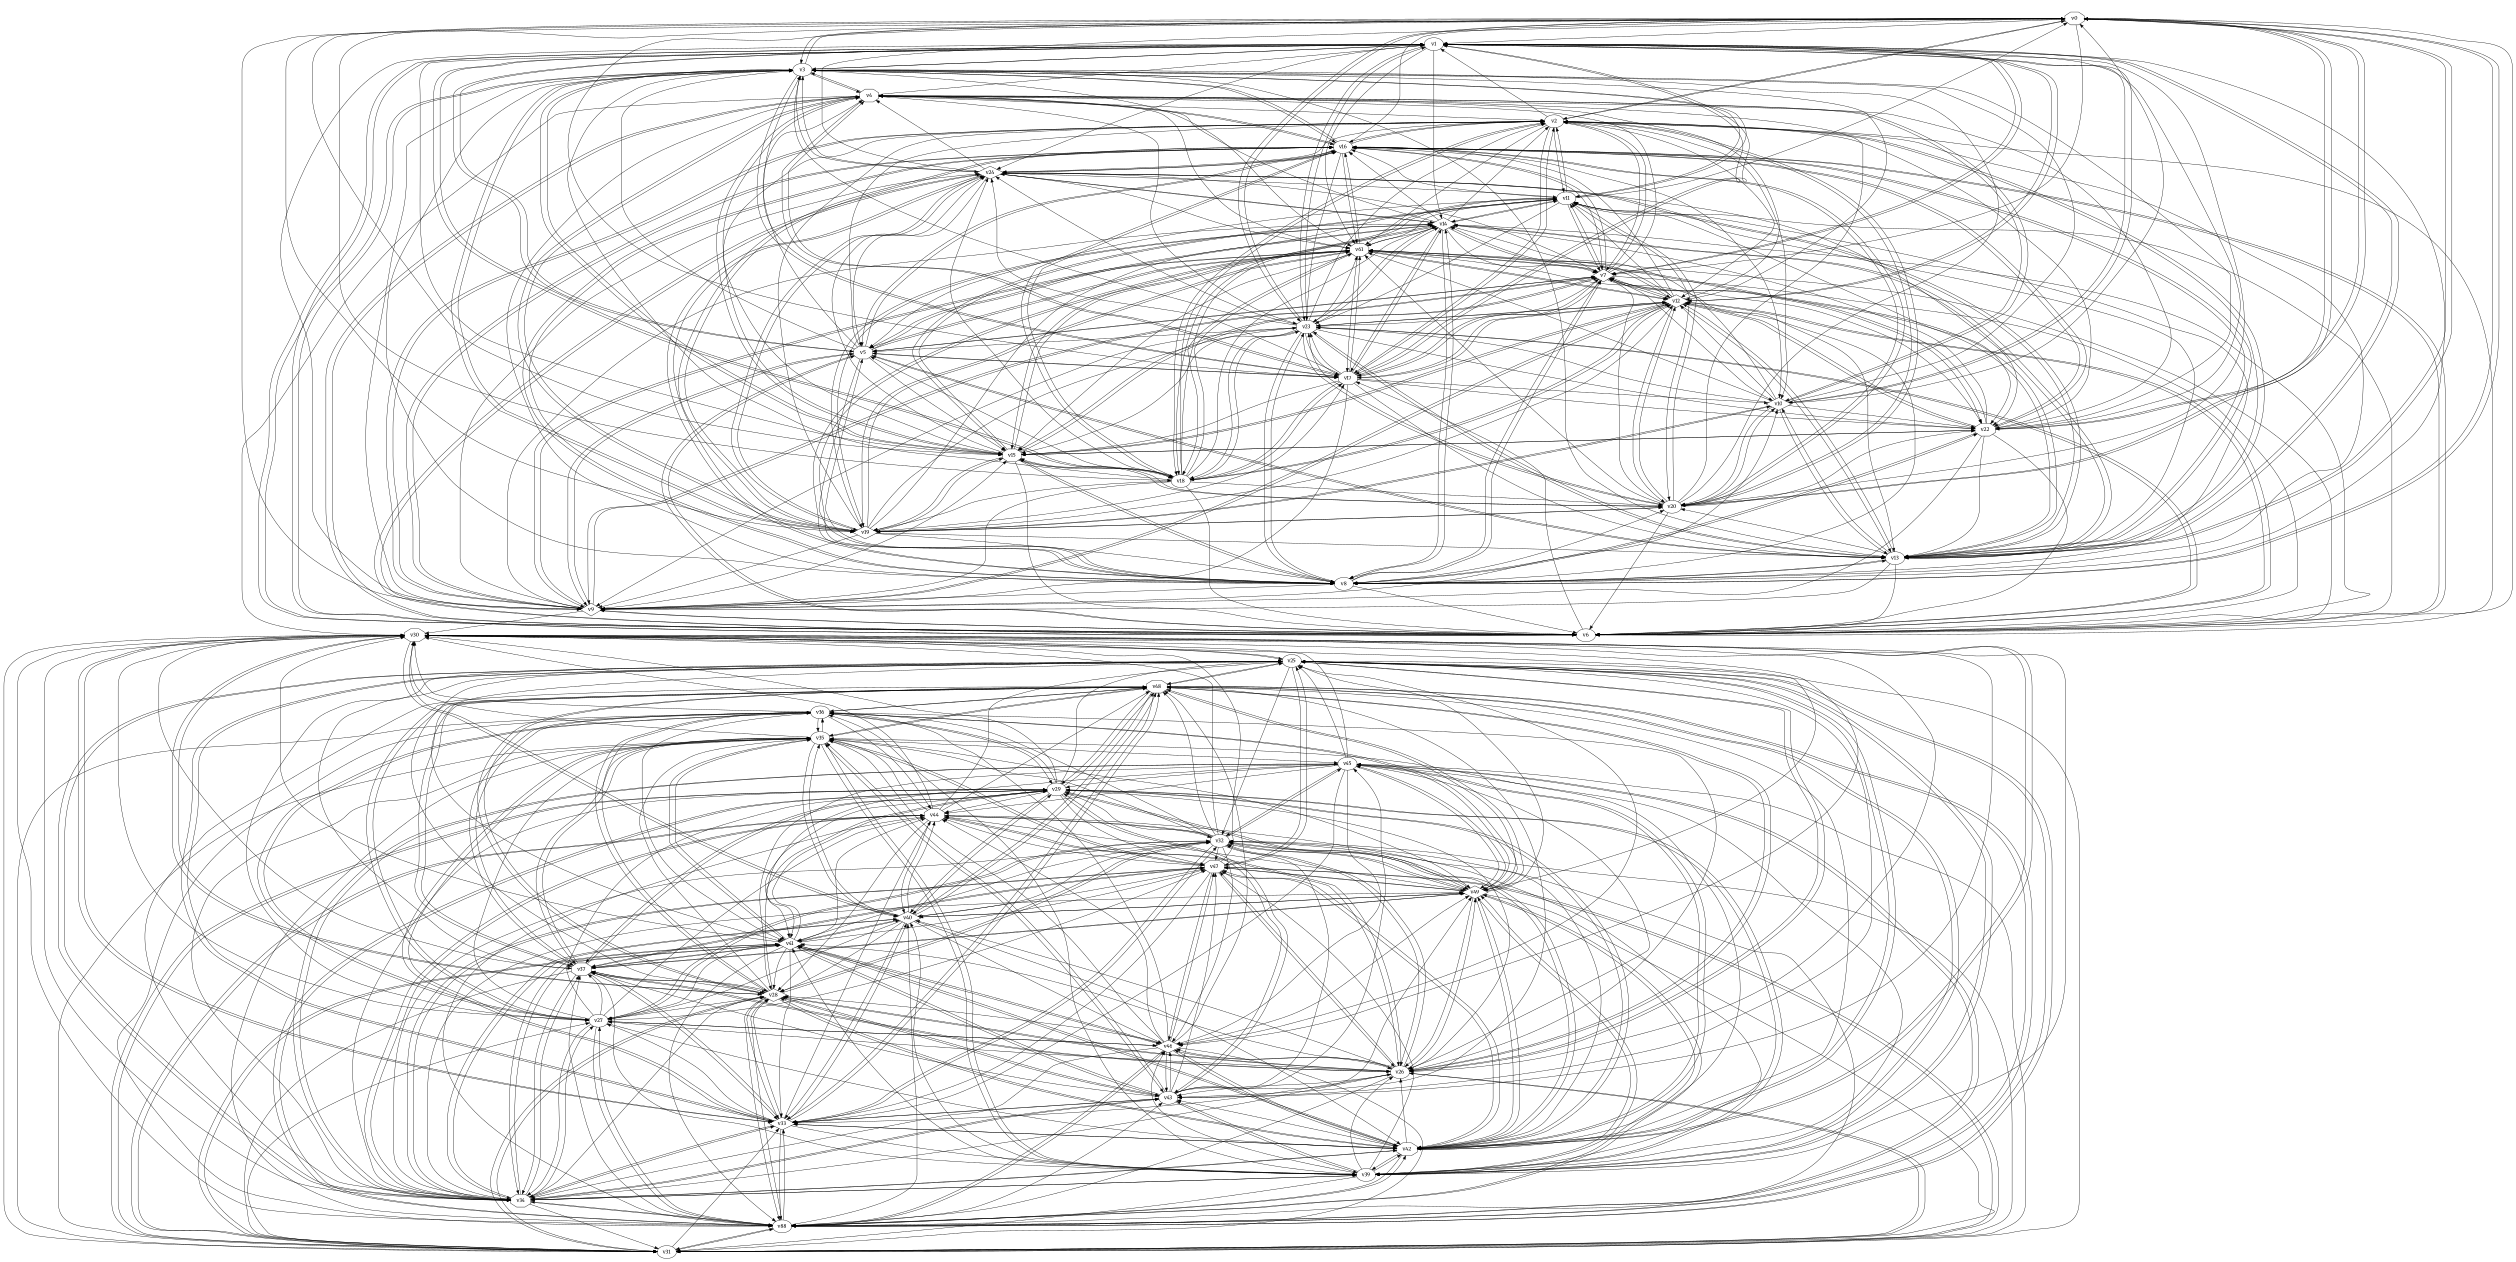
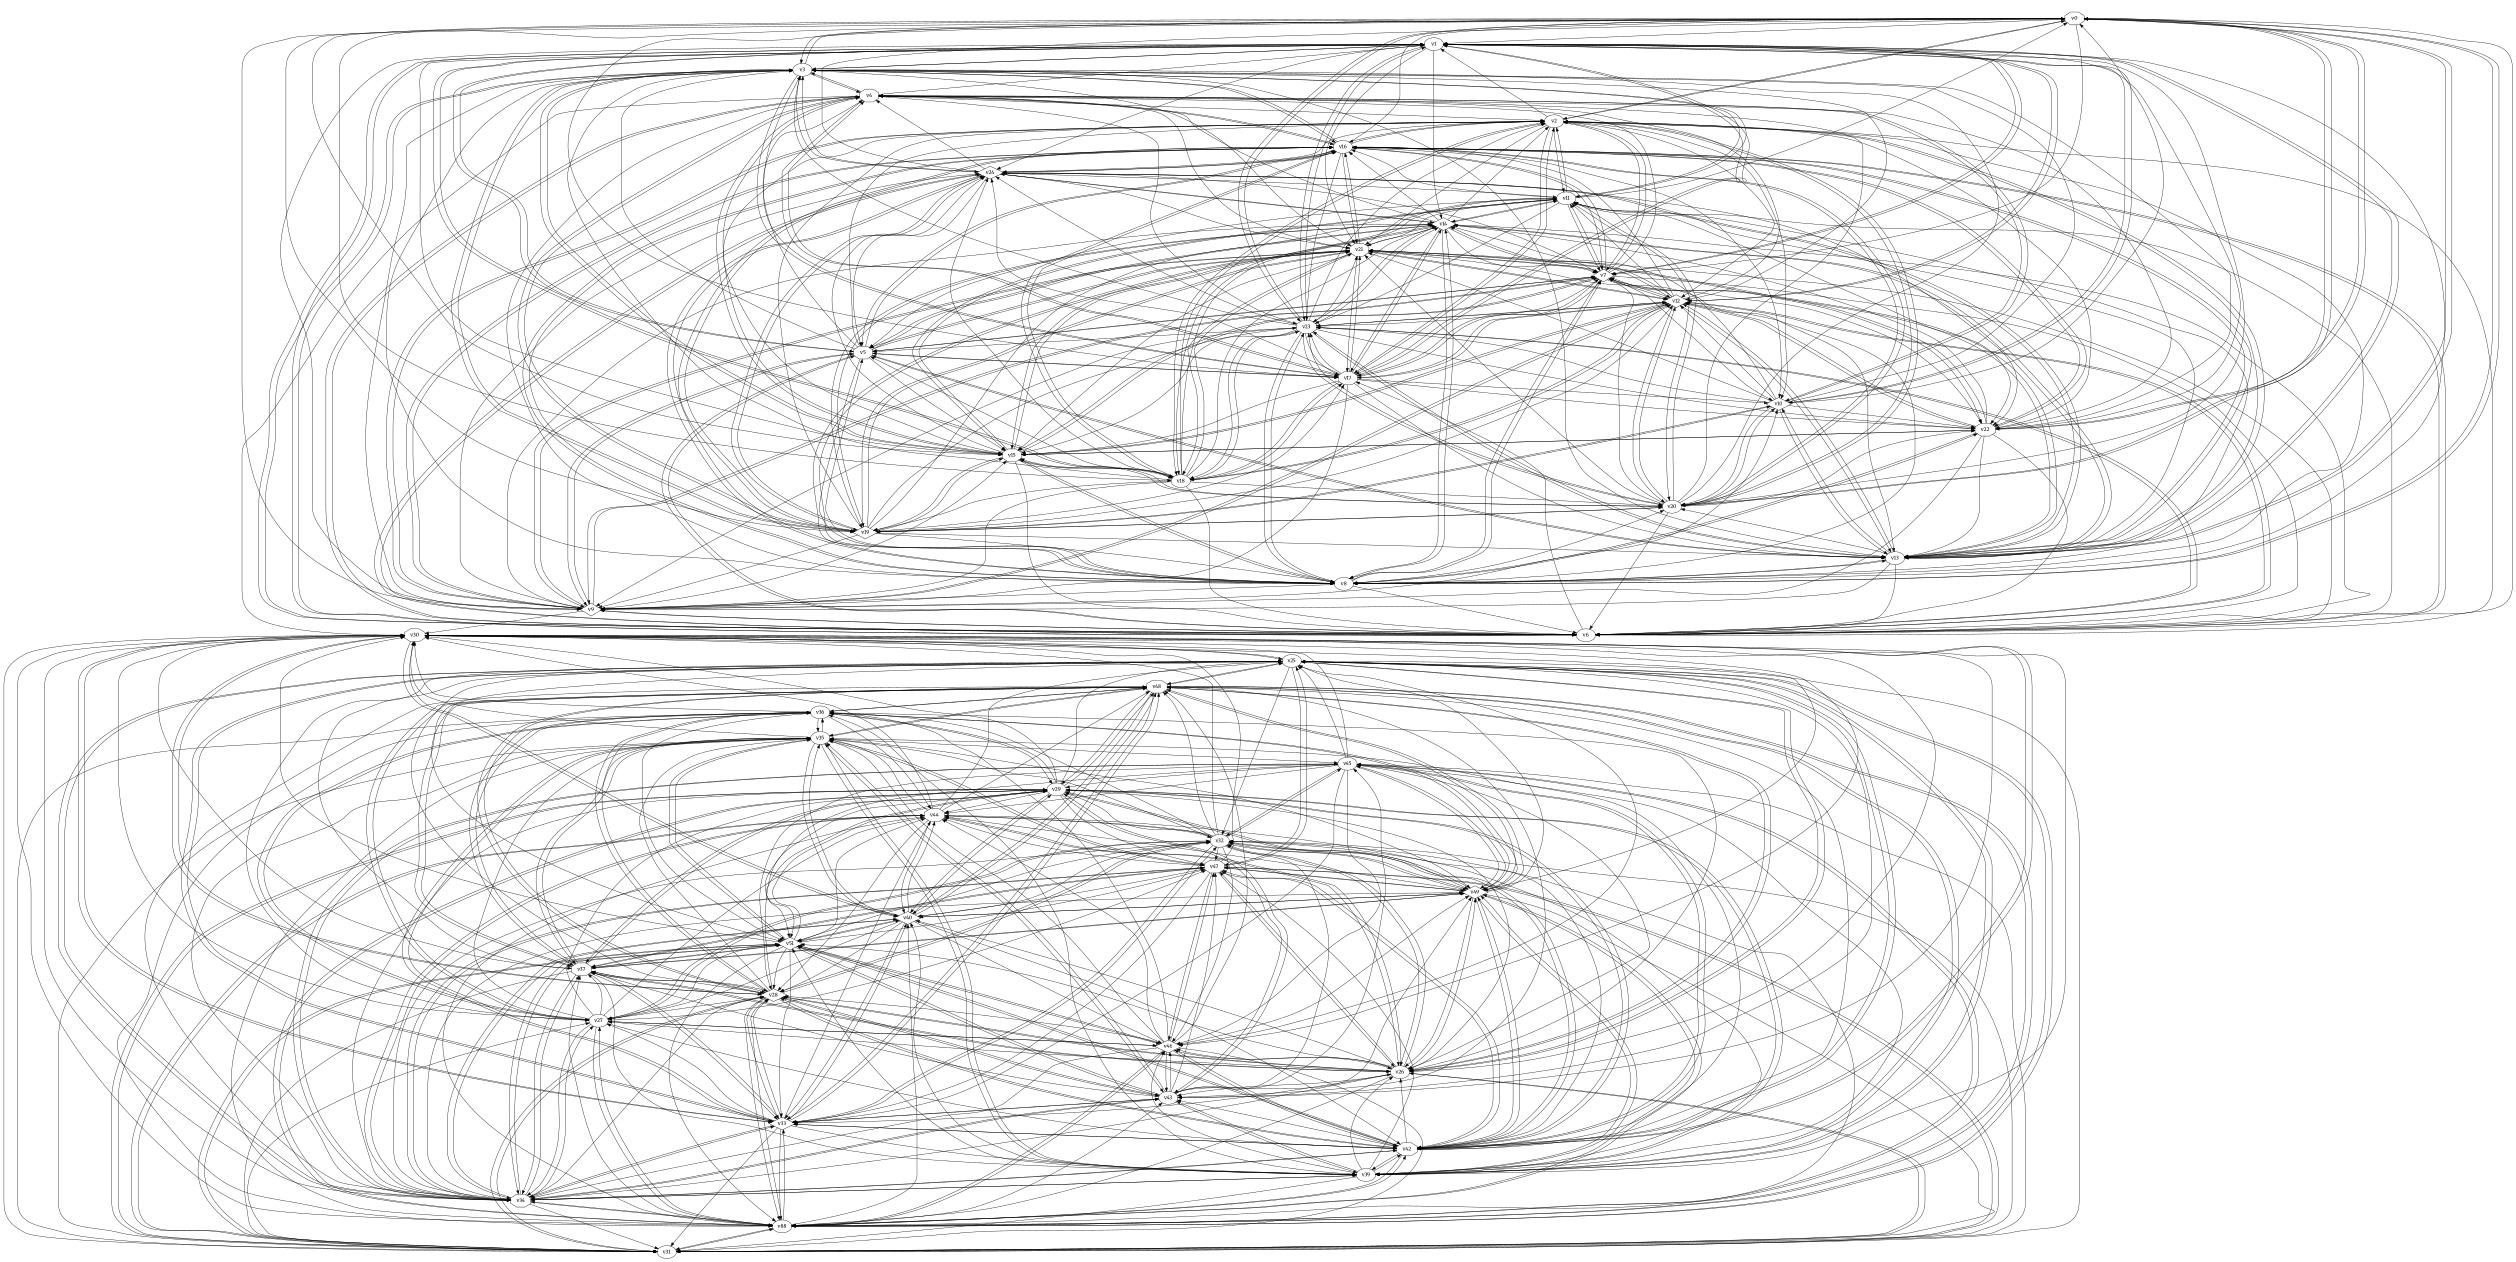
(1359, 250) -> (1359, 250)
(790, 944) -> (790, 944)
(725, 1190) -> (725, 1185)
